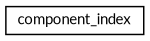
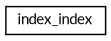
(75, 21) -> (56, 21)
